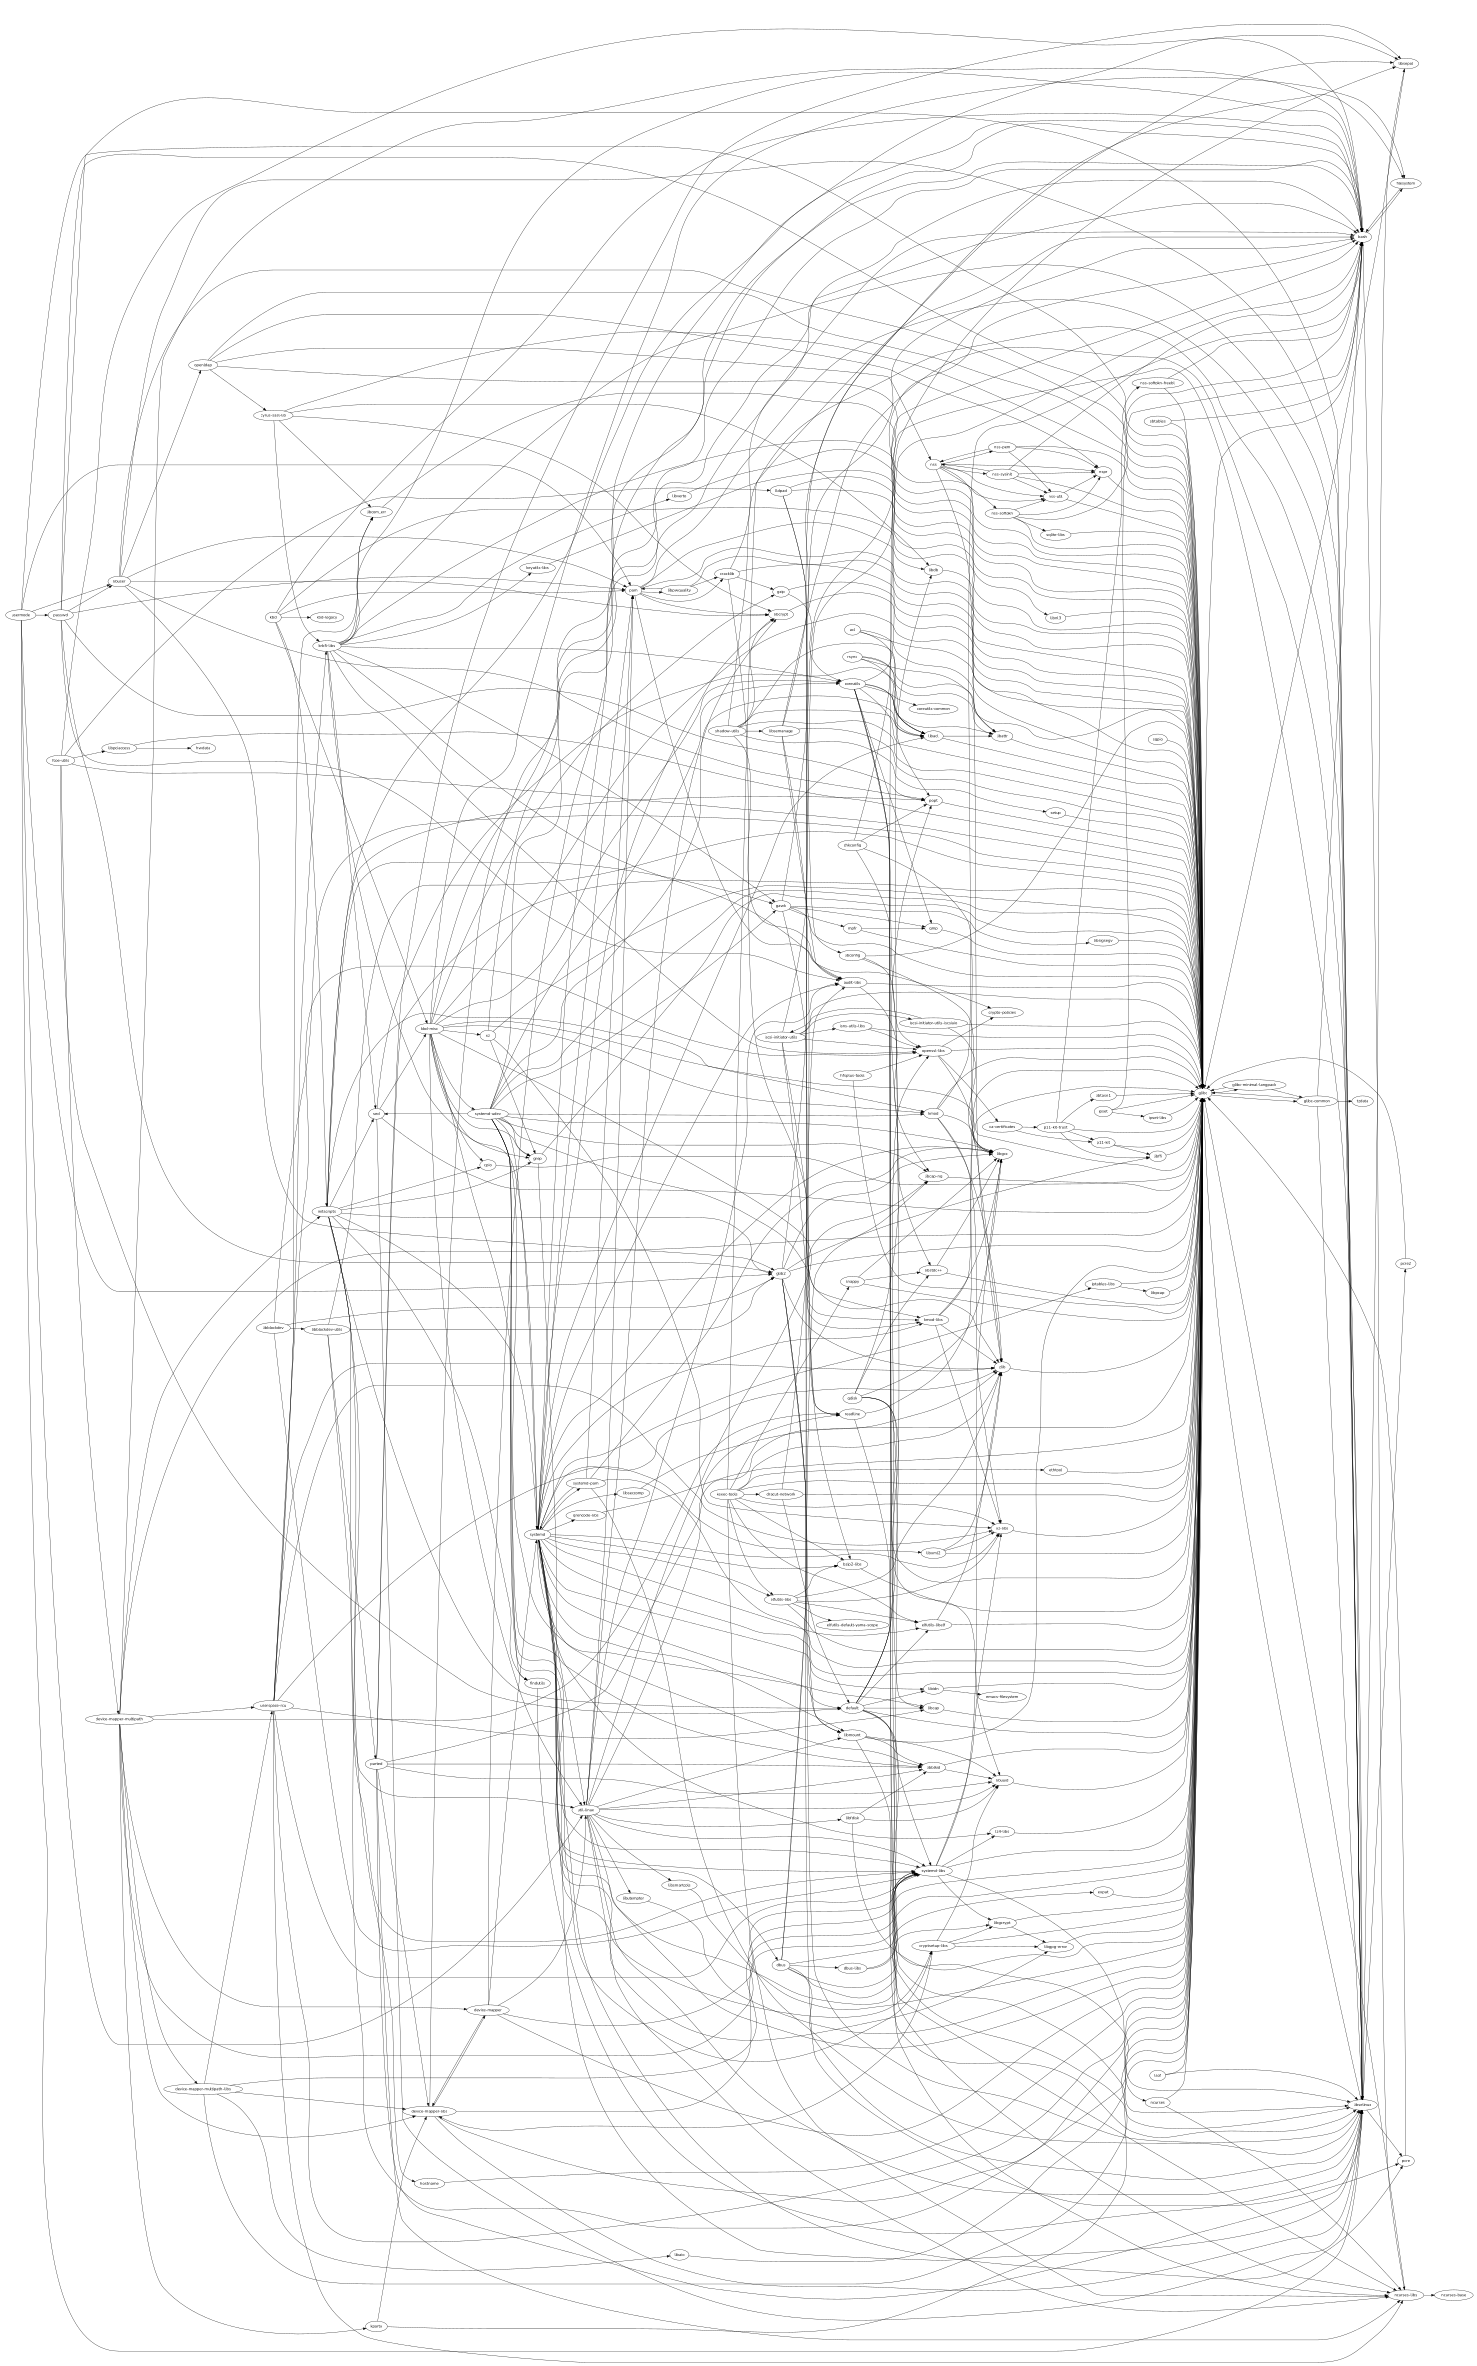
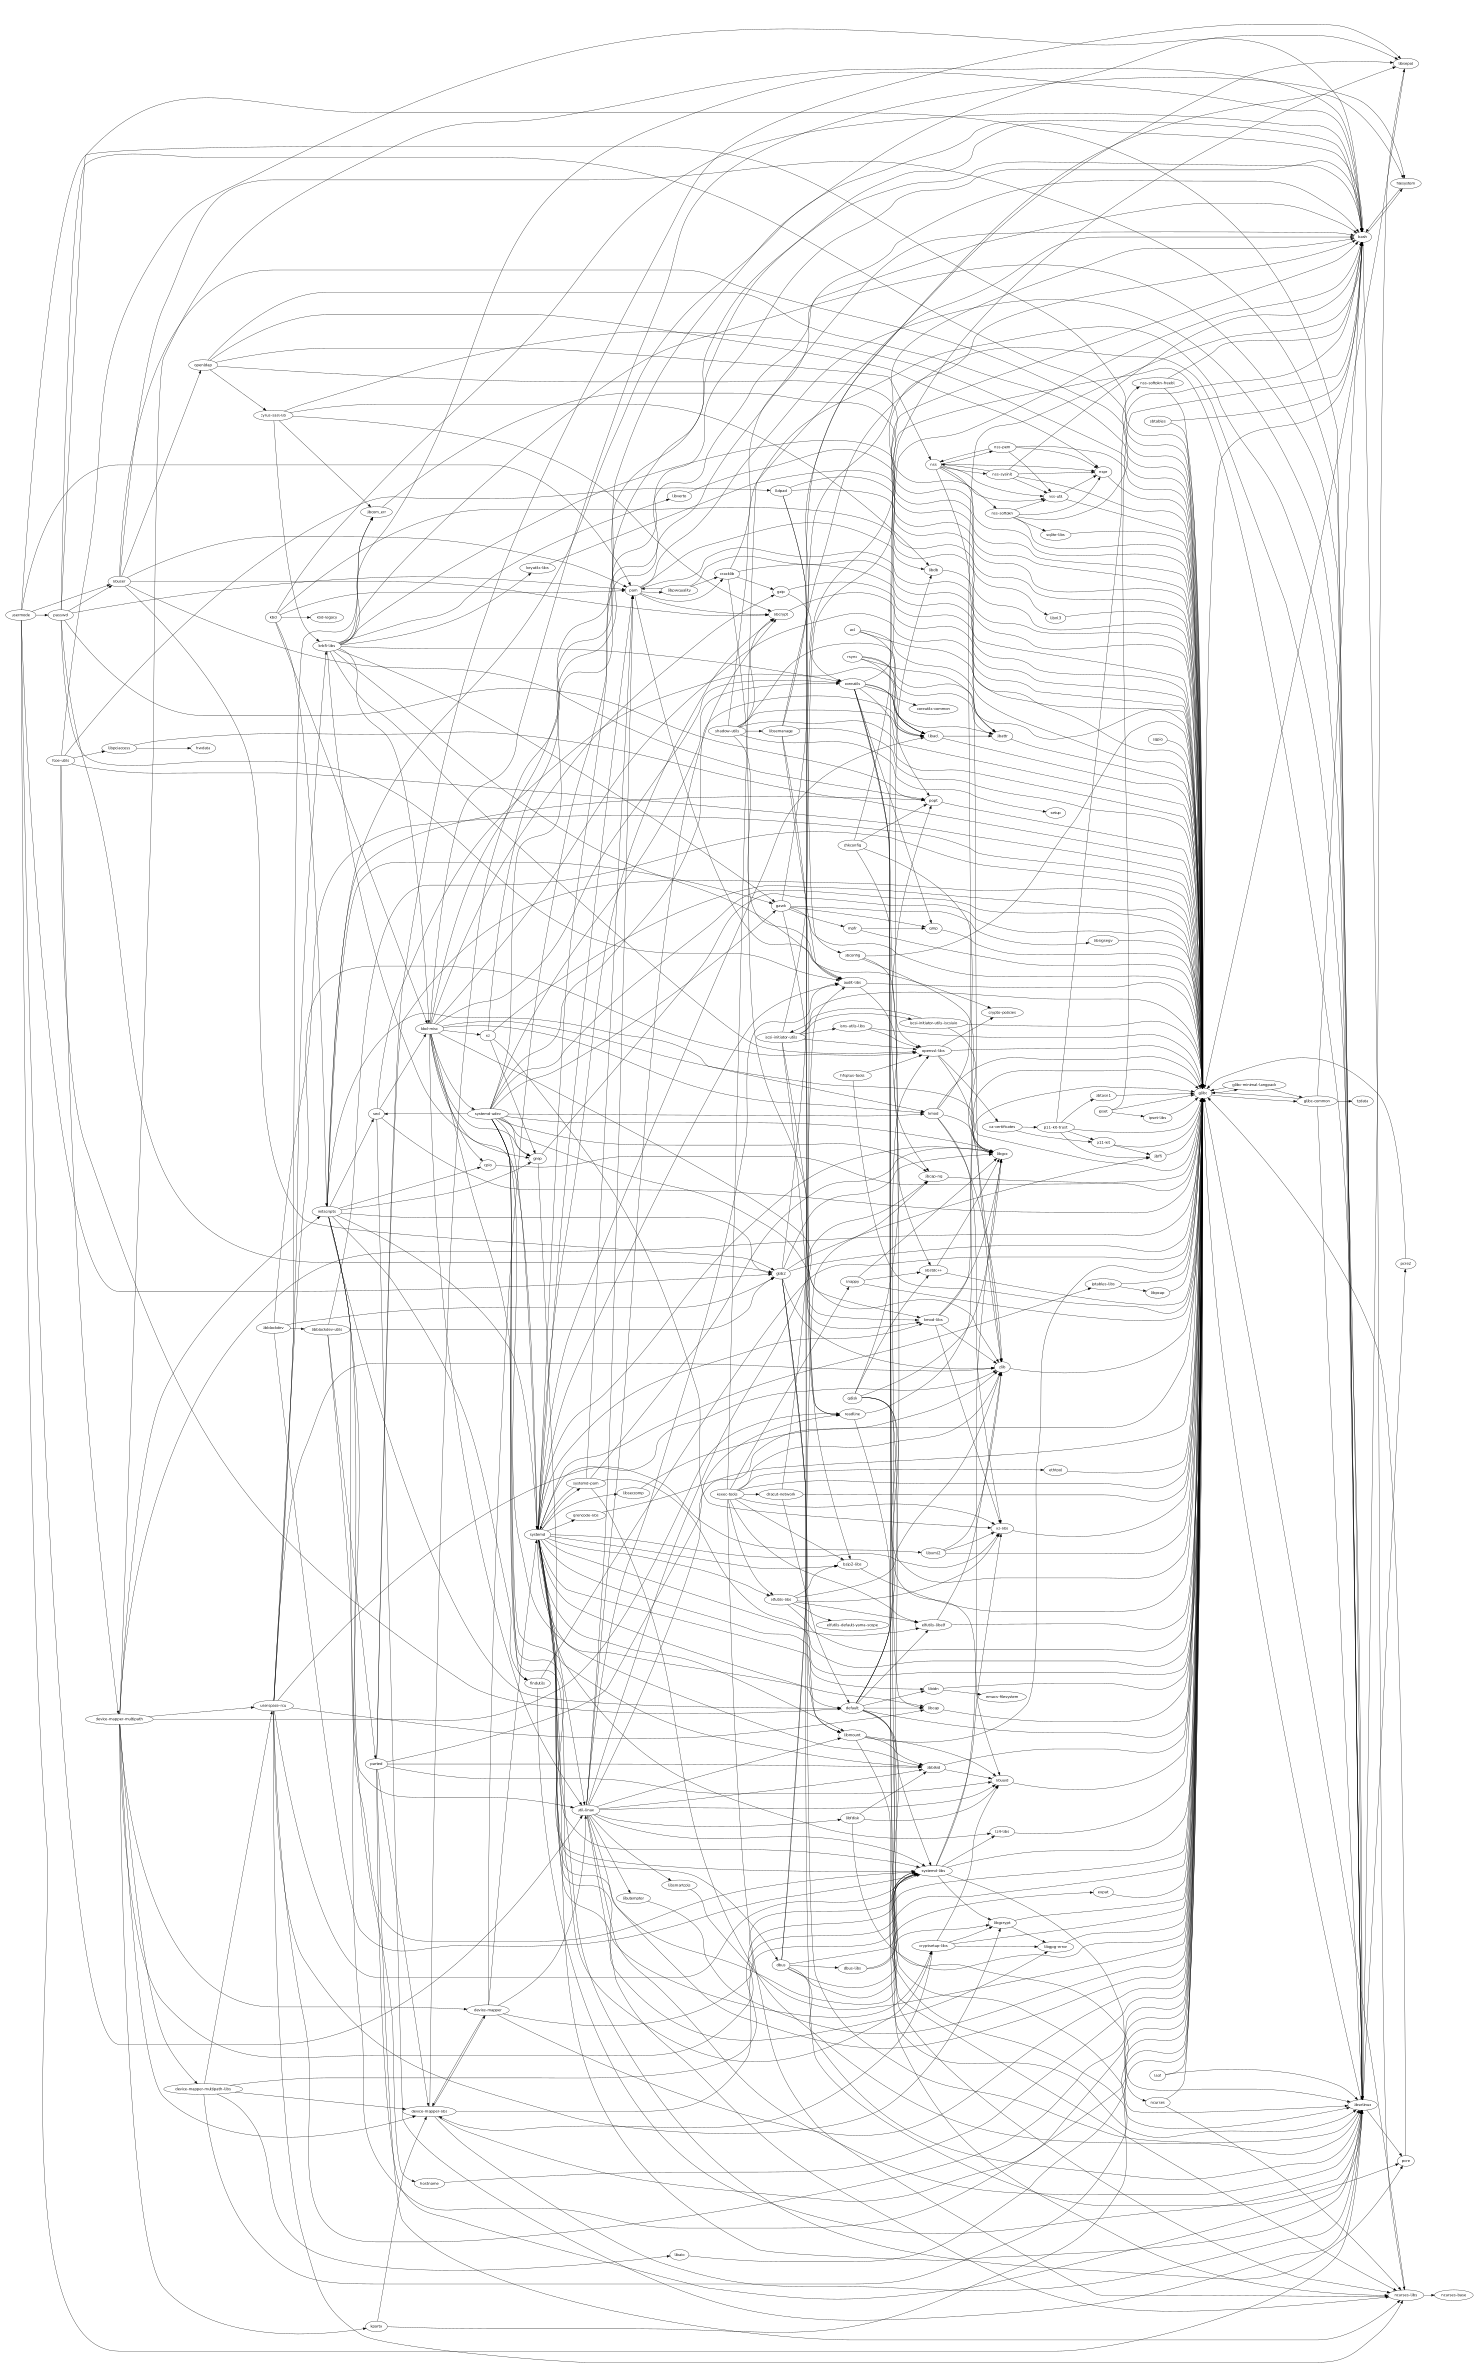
(1186, 846) -> (831, 1267)
(352, 878) -> (410, 823)
(540, 1386) -> (525, 2104)
